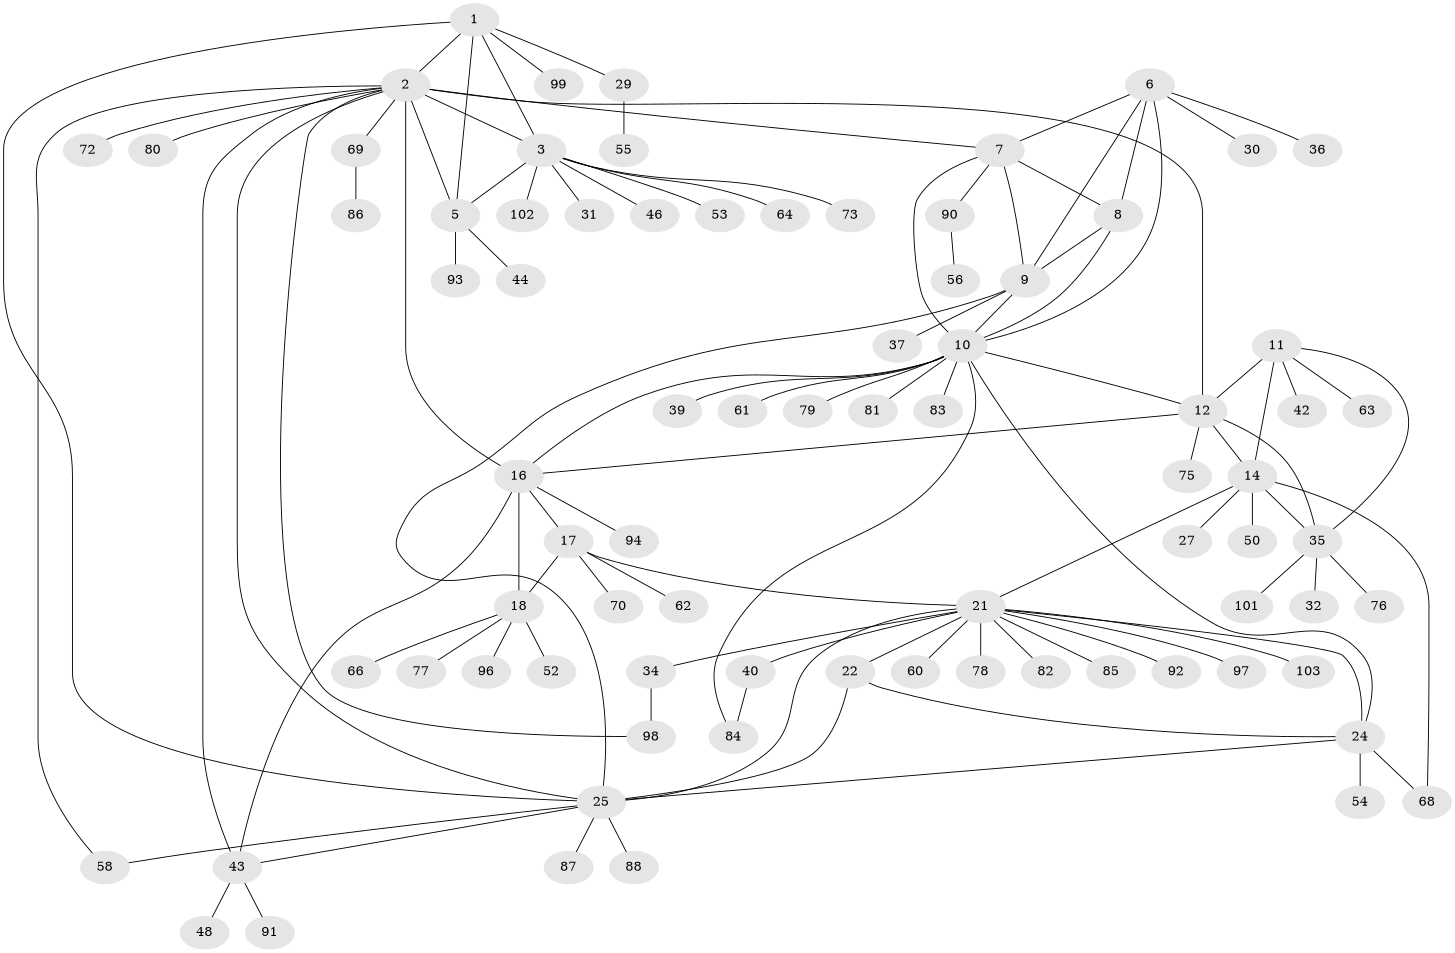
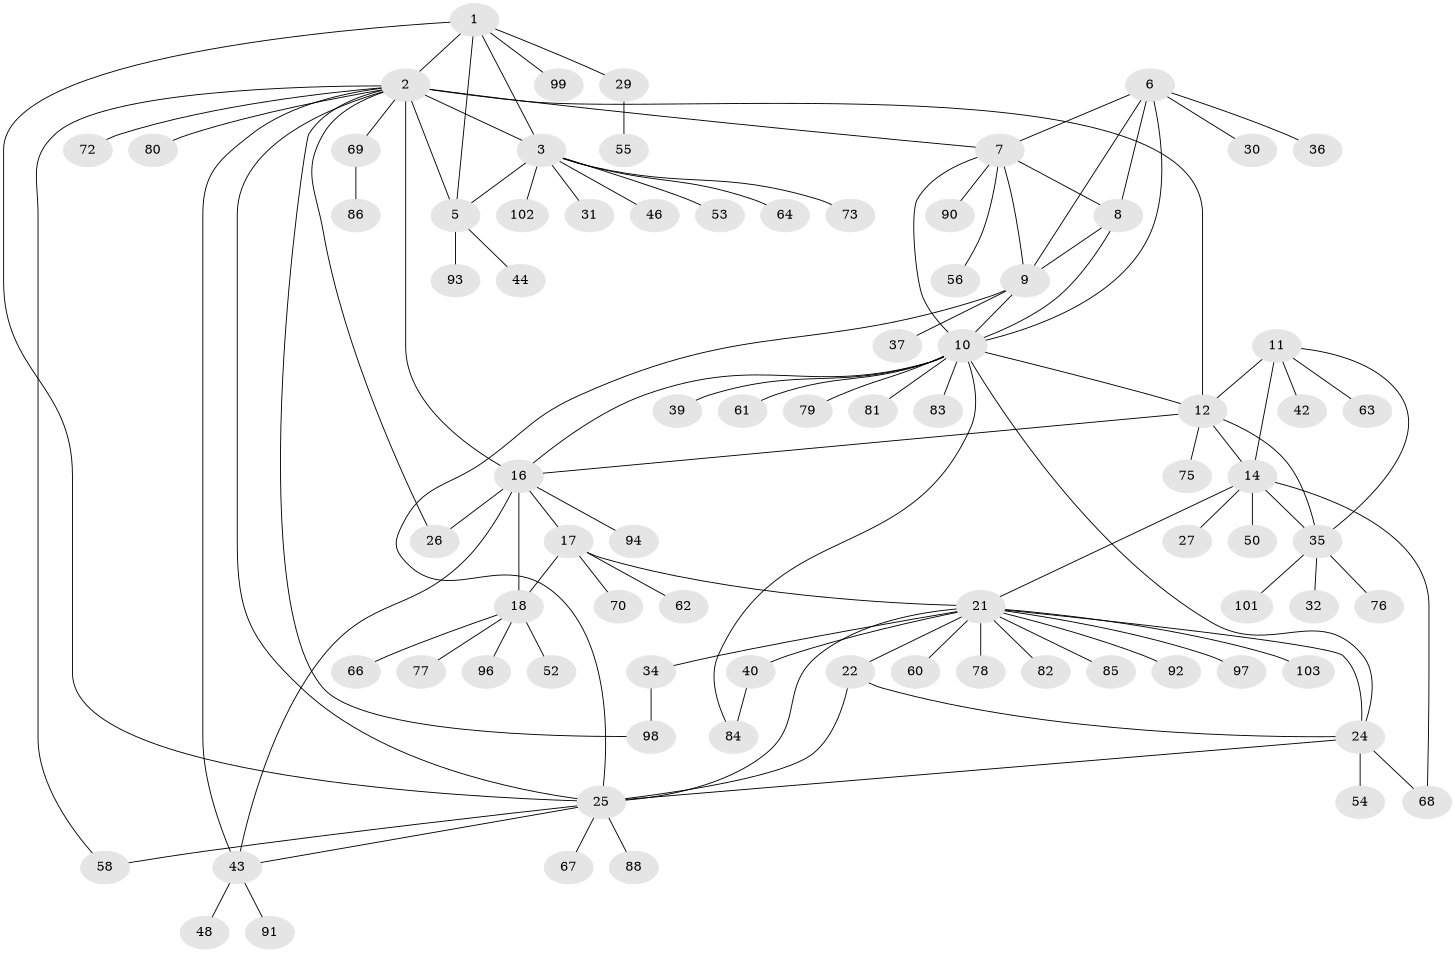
(953, 248) -> (987, 218)
none -> (435, 542)
(569, 868) -> (569, 868)
